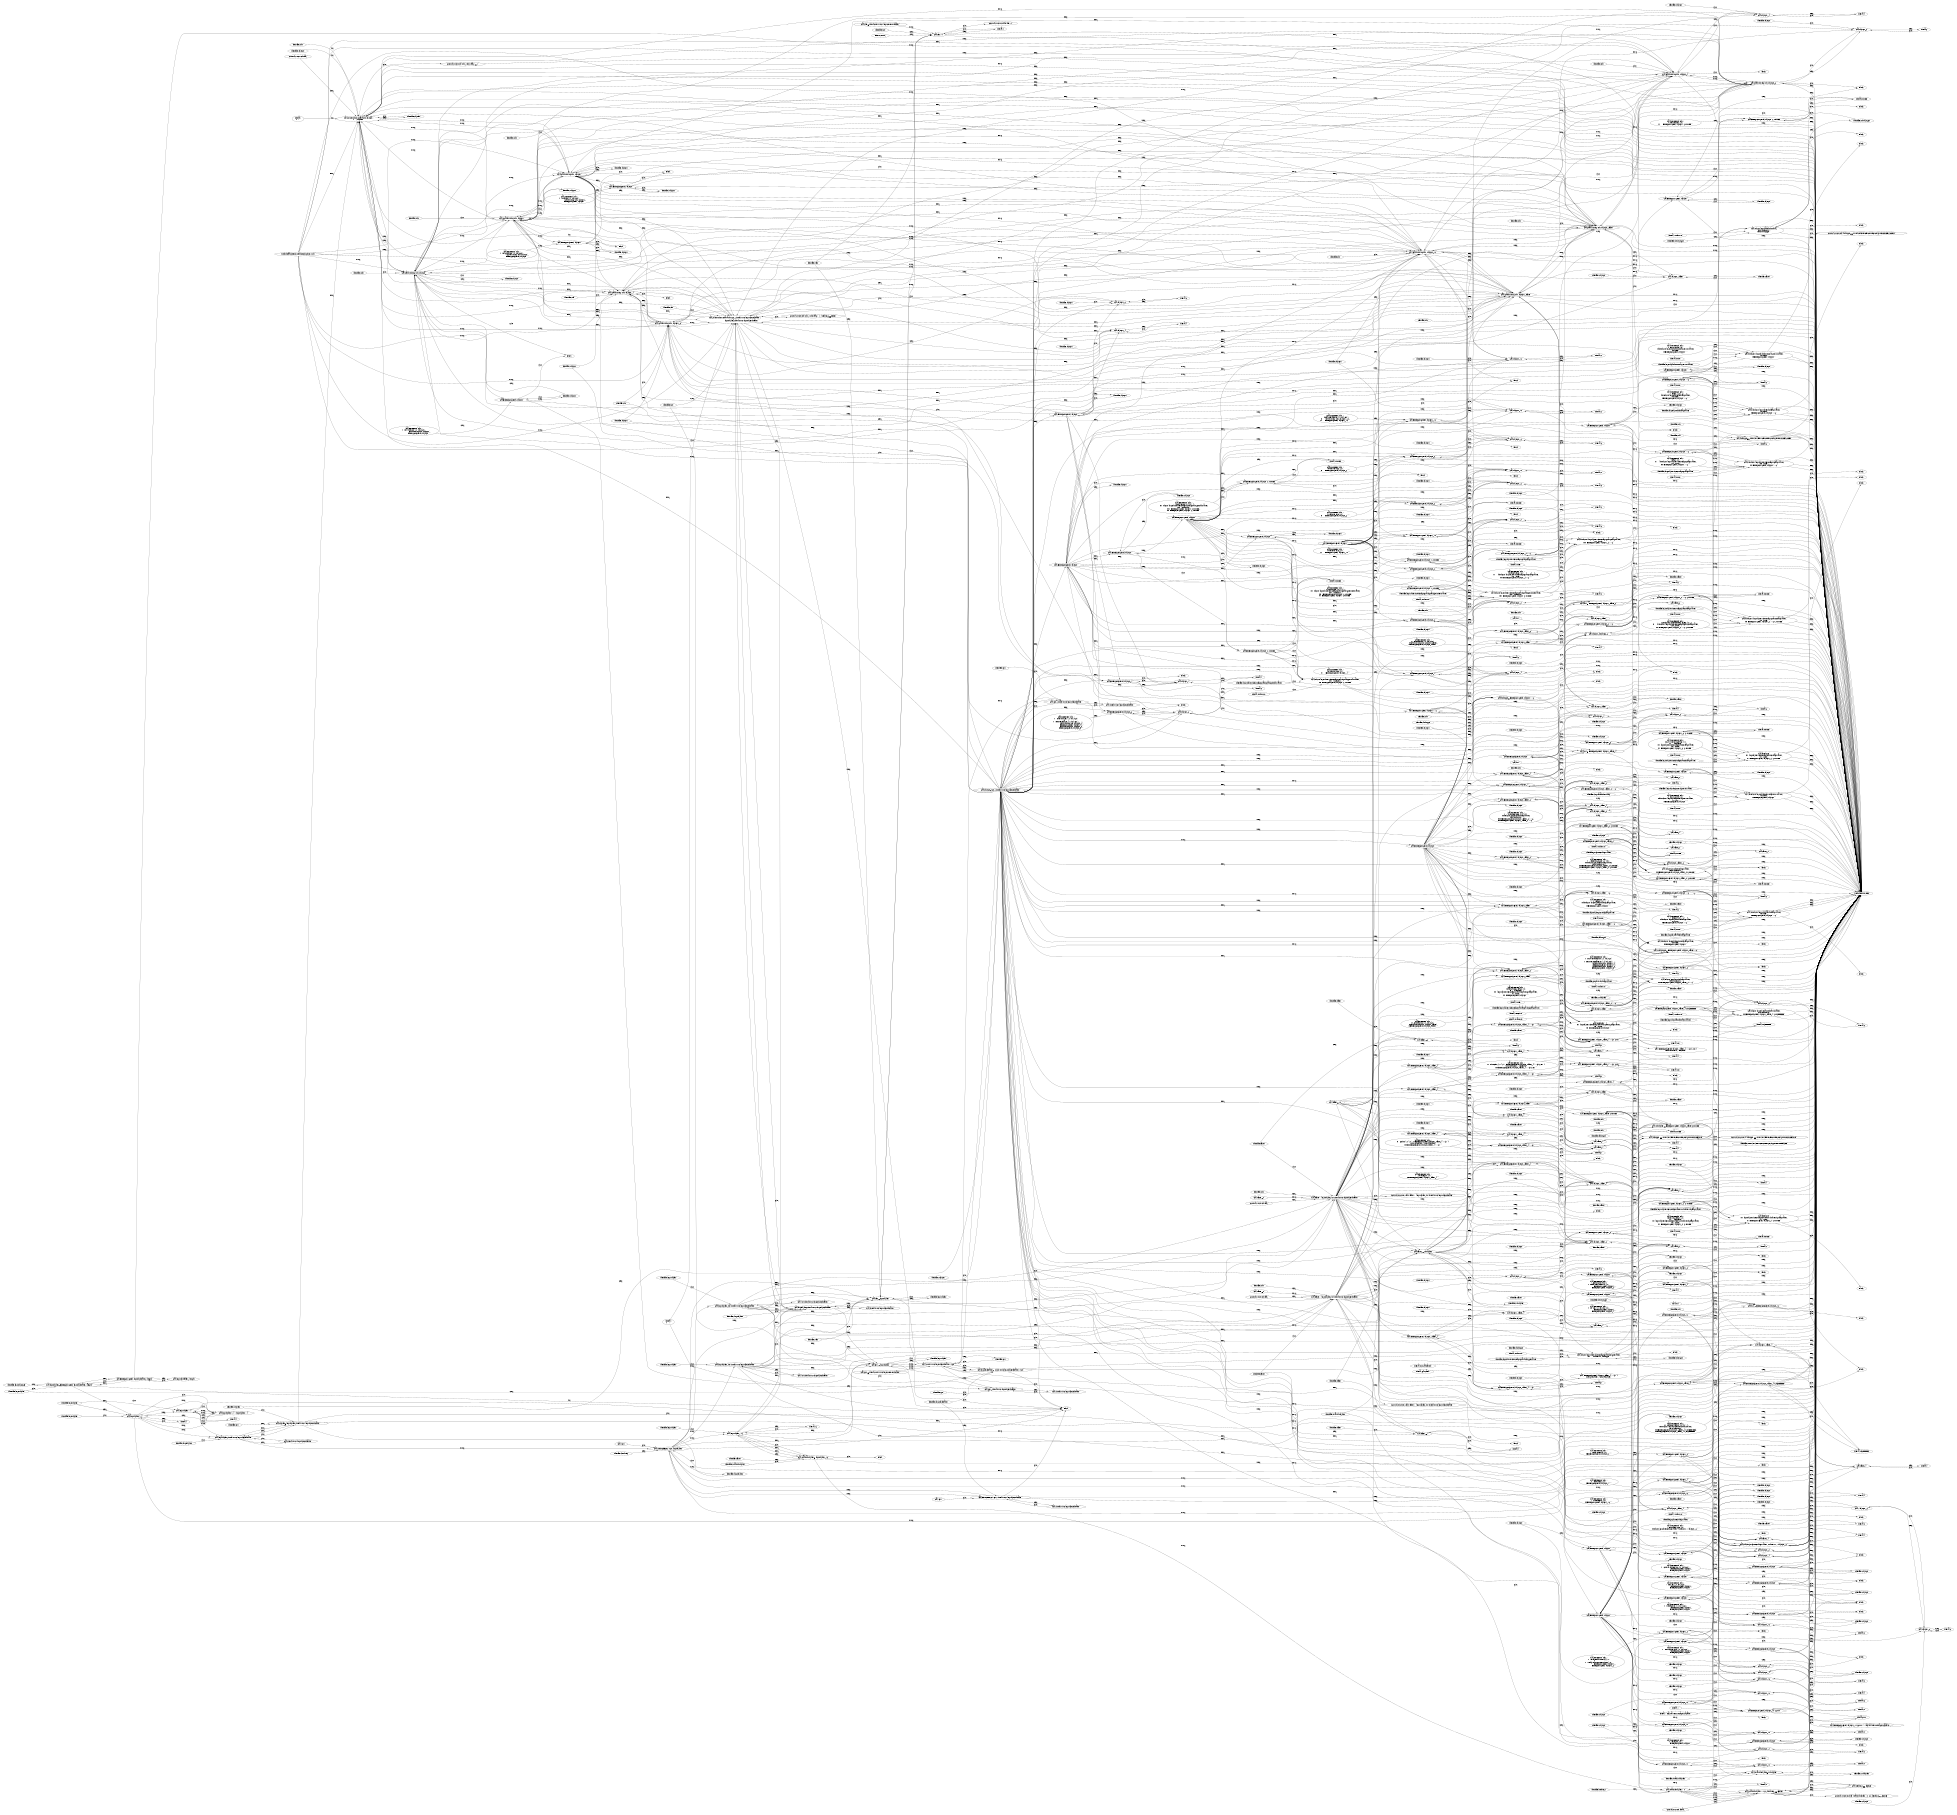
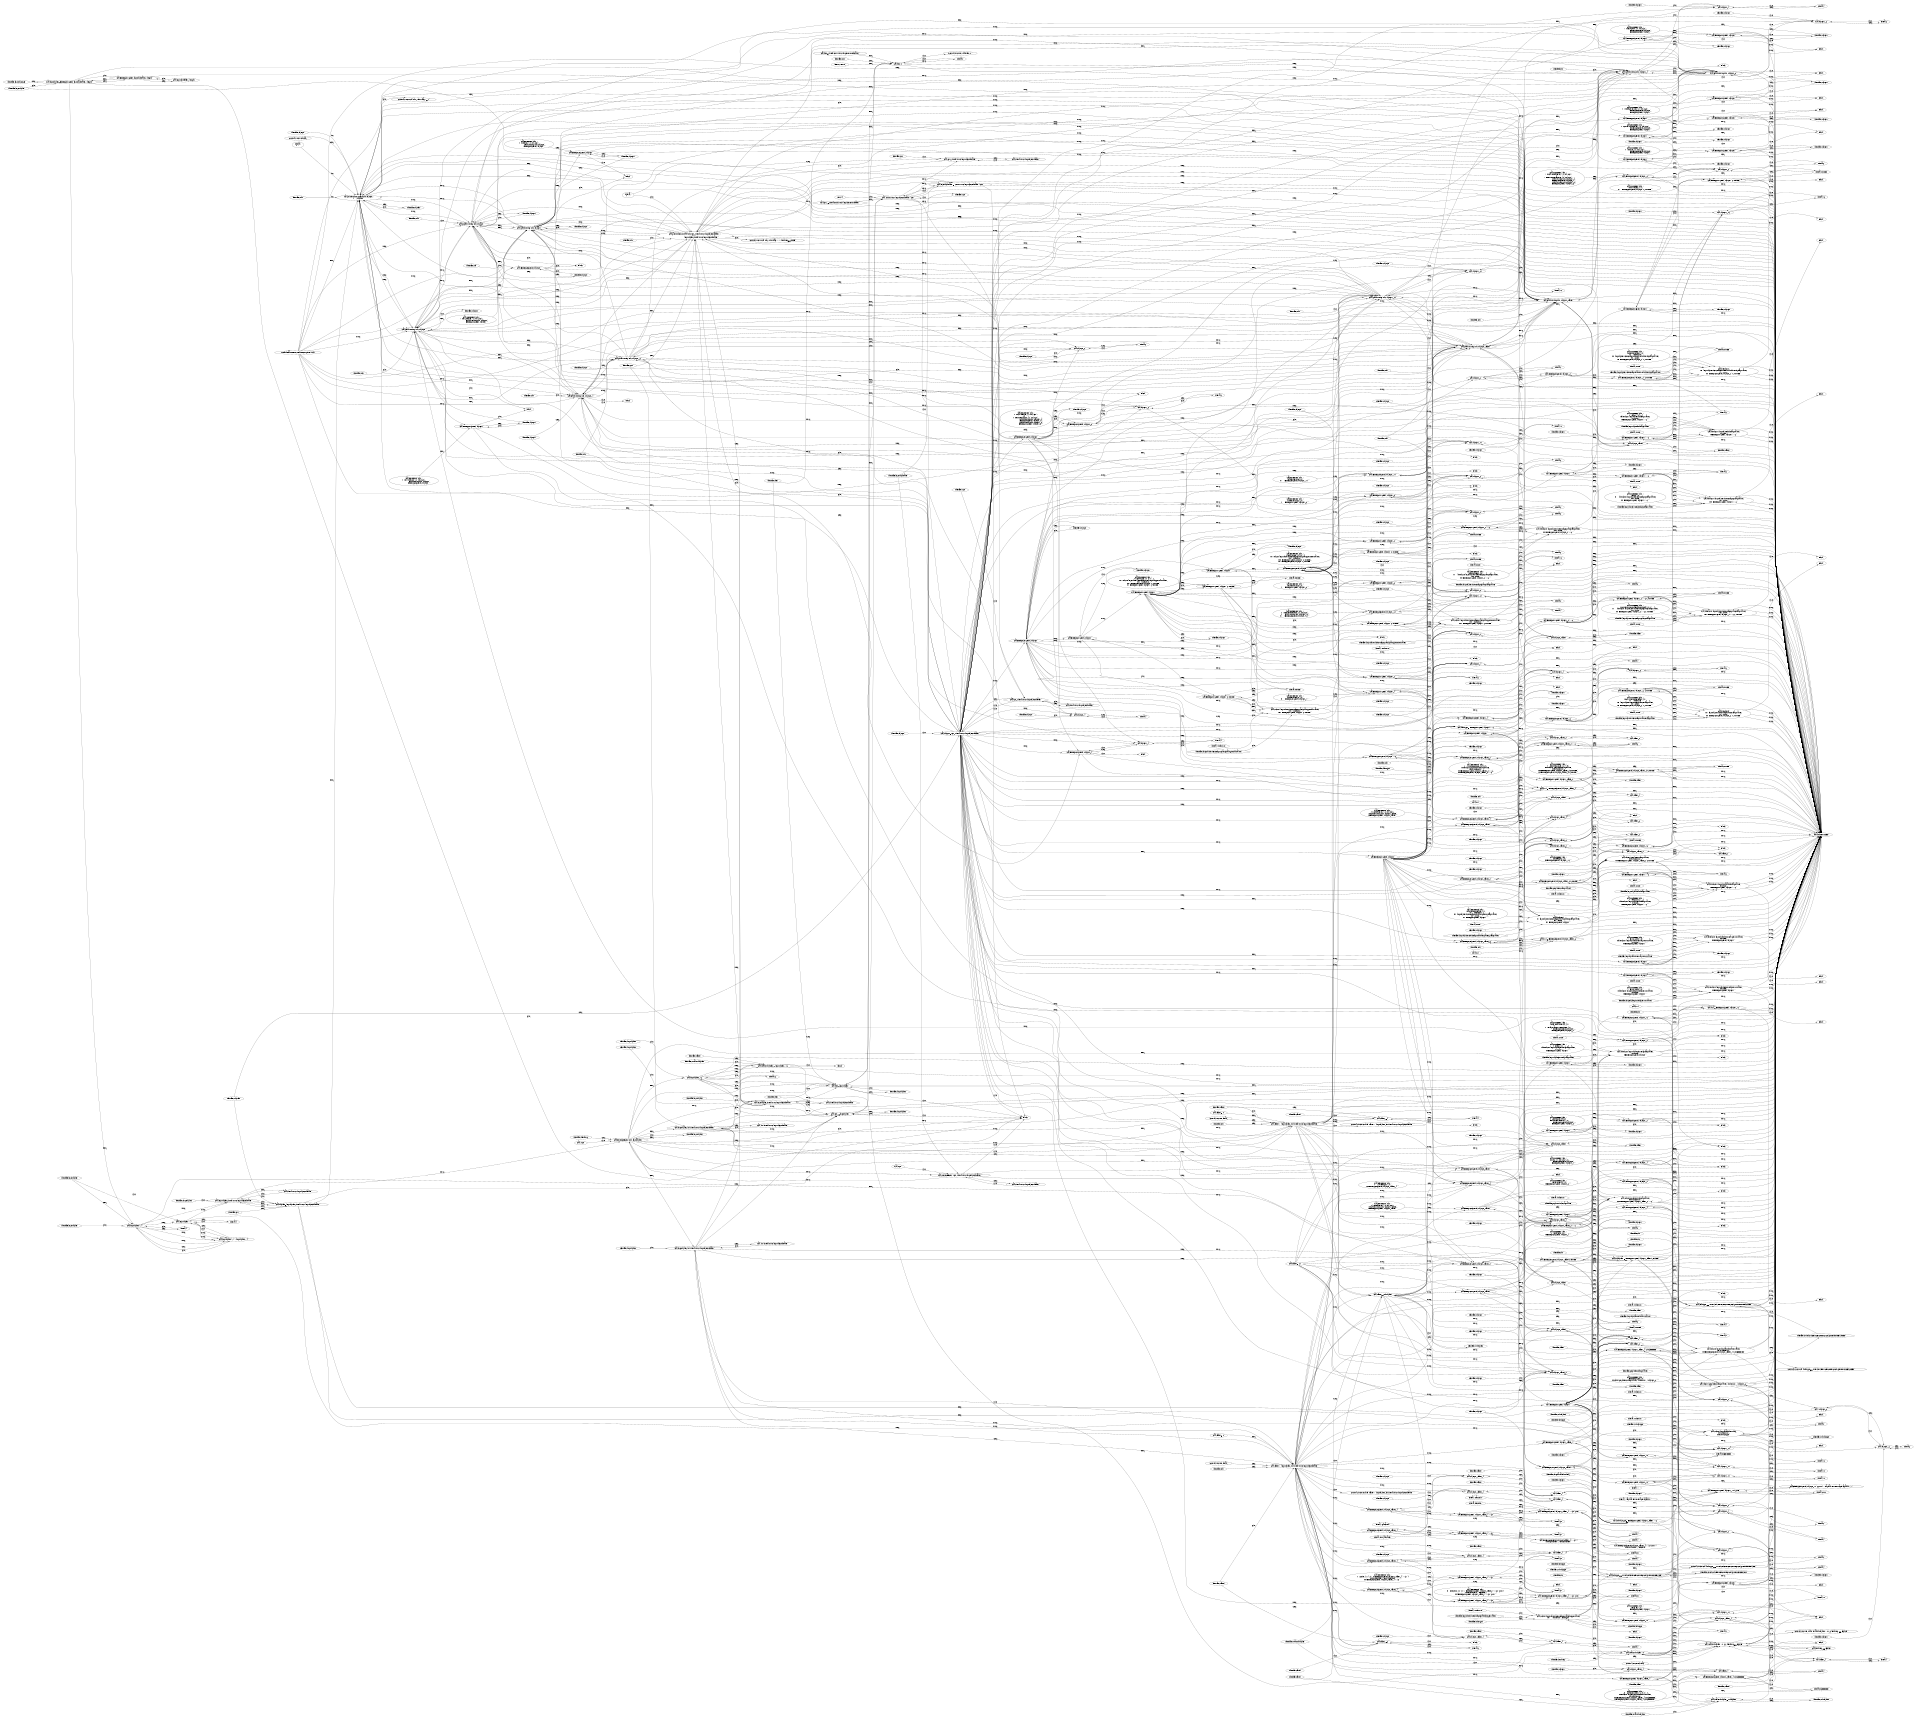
(1490, 77) -> (1274, 94)
none -> (840, 197)
(1599, 634) -> (1558, 840)
none -> (1821, 1336)
